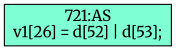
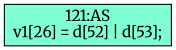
(88, 25) -> (88, 25)
